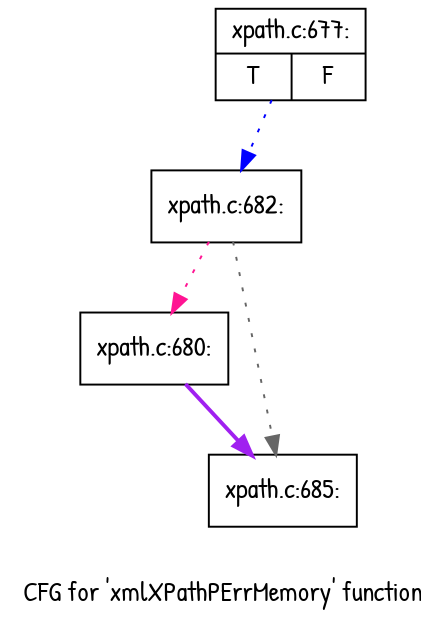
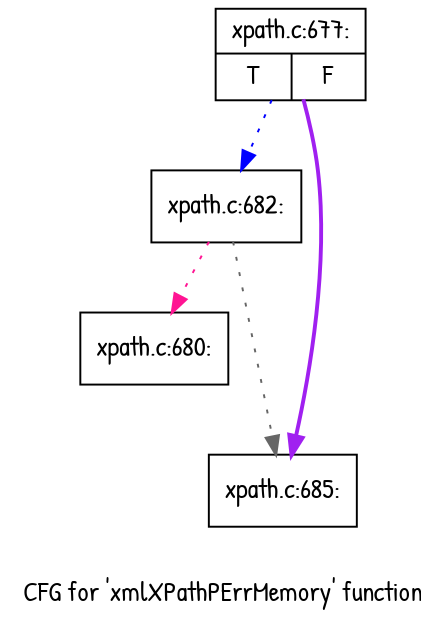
(212, 413) -> (320, 268)
